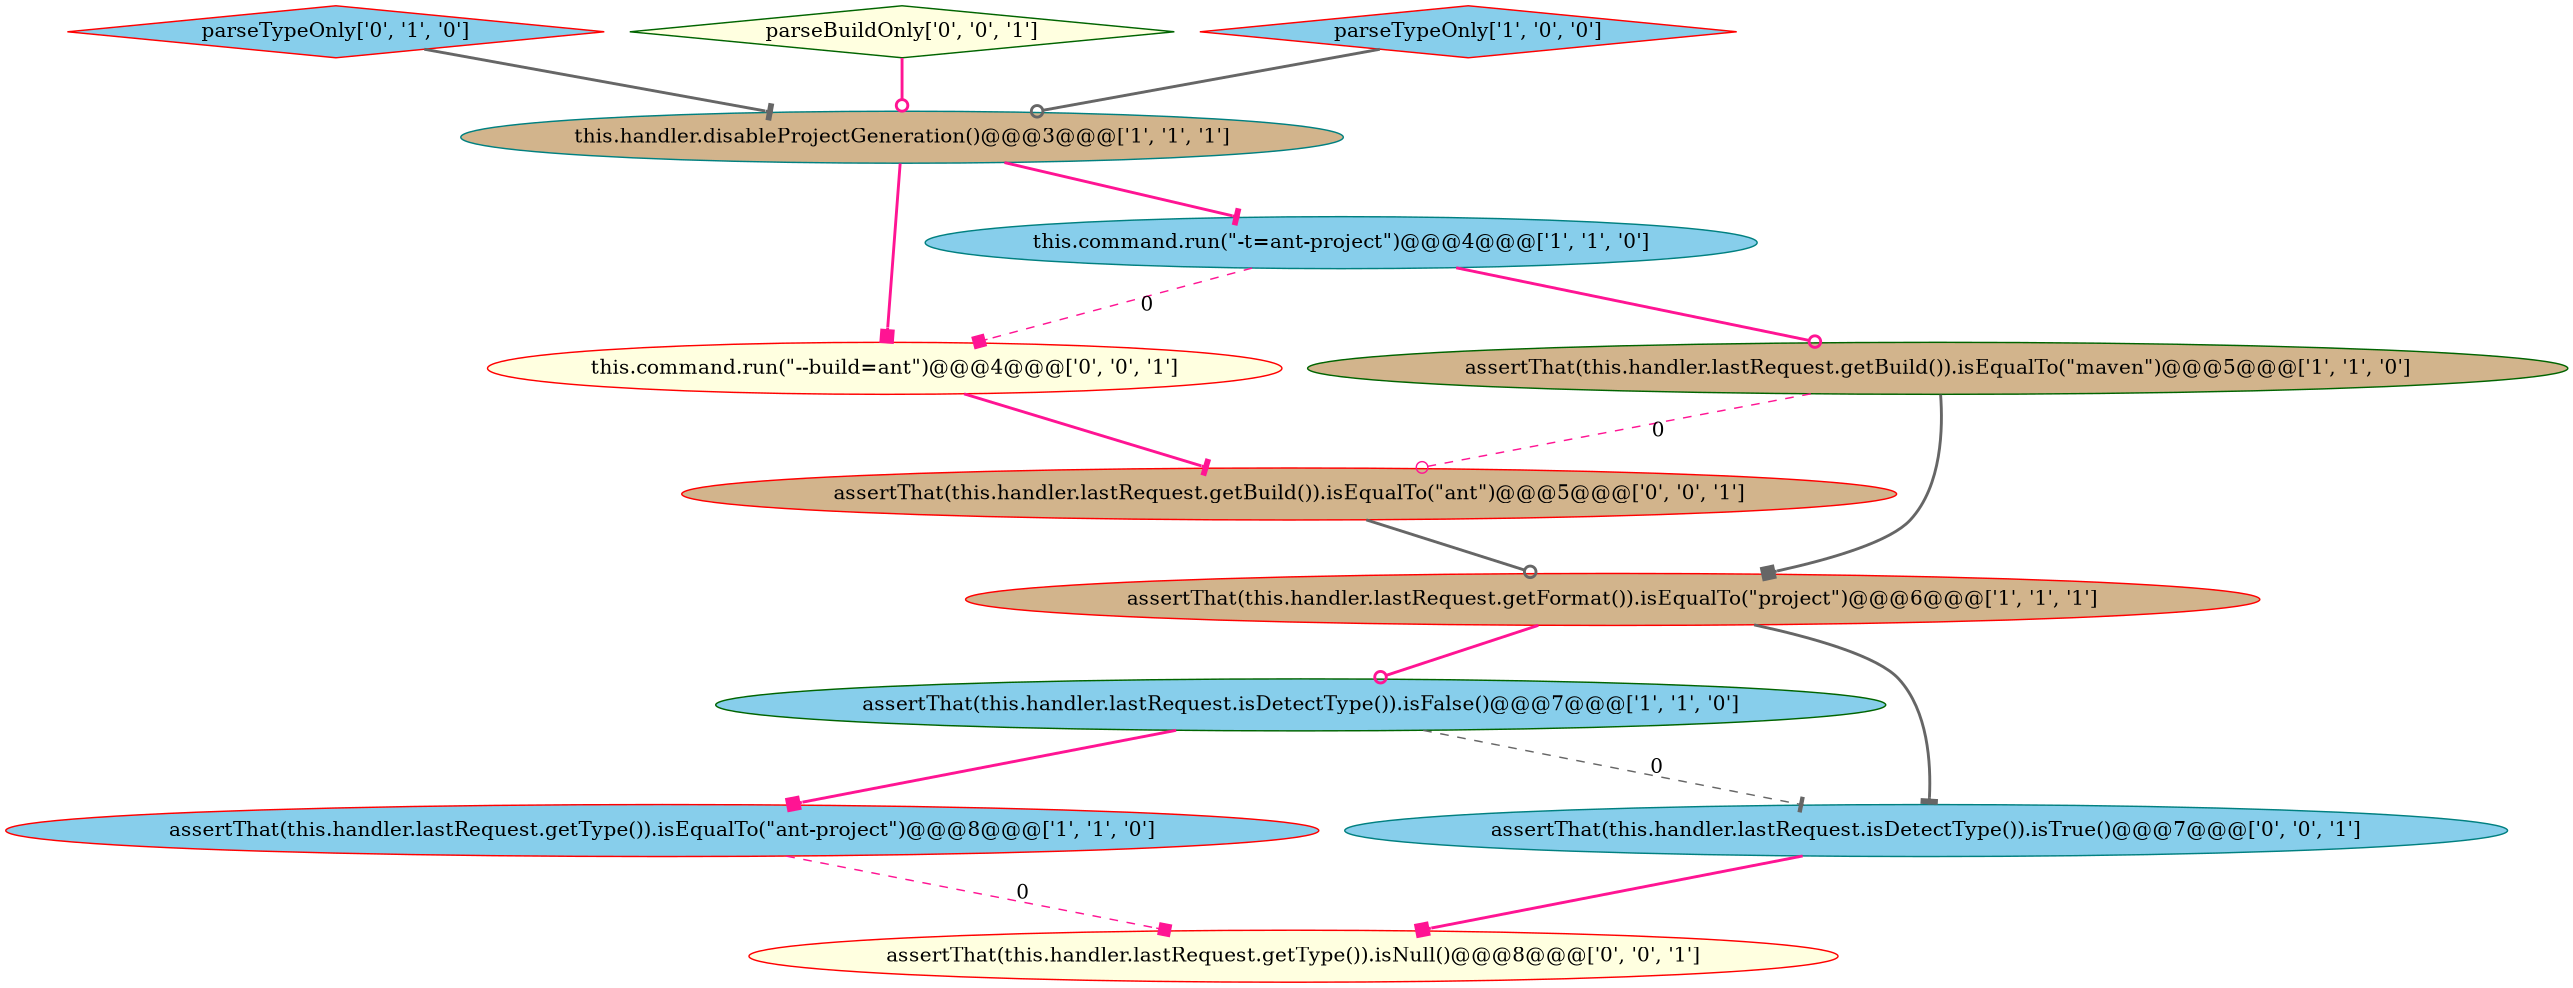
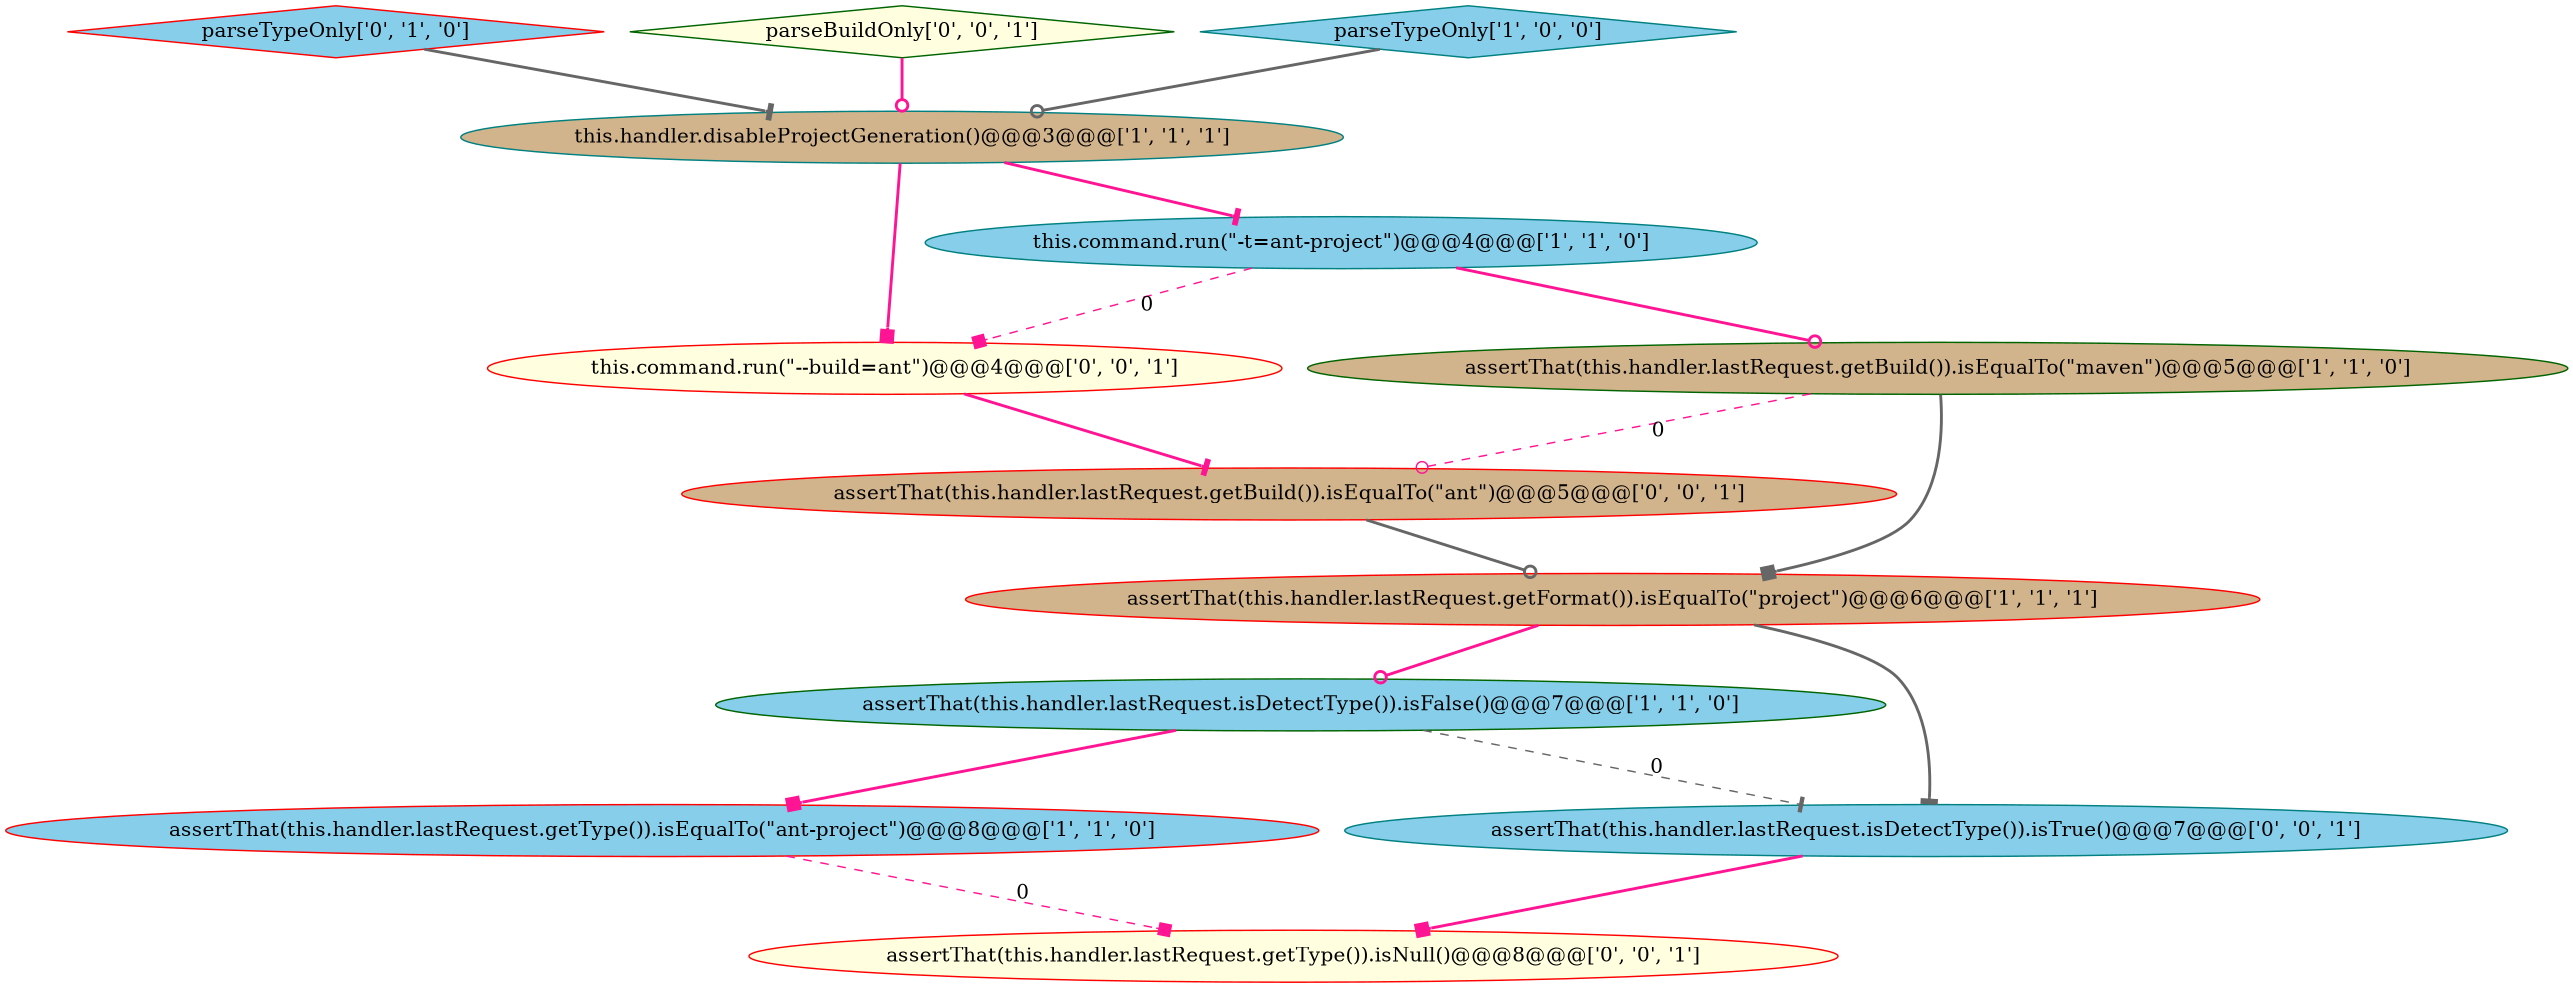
(1468, 32) -> (1468, 32)
